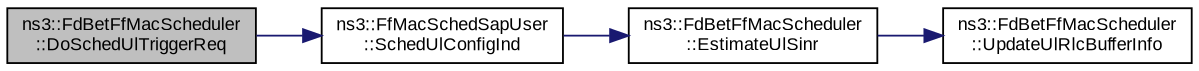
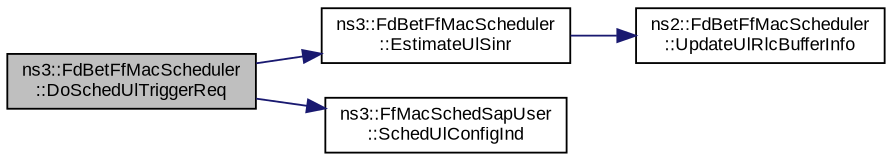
(587, 36) -> (280, 60)
(1067, 36) -> (760, 36)
